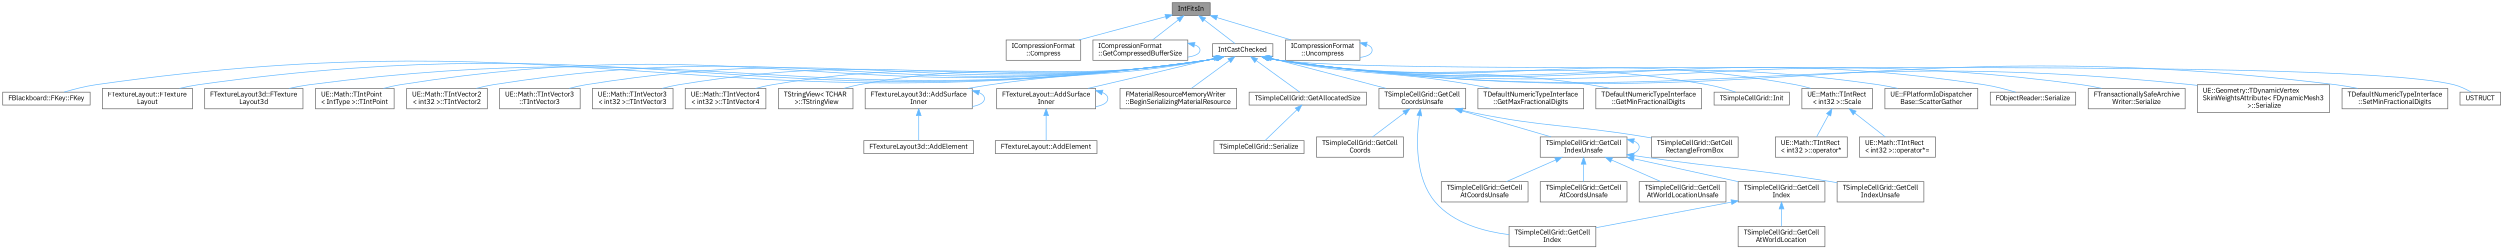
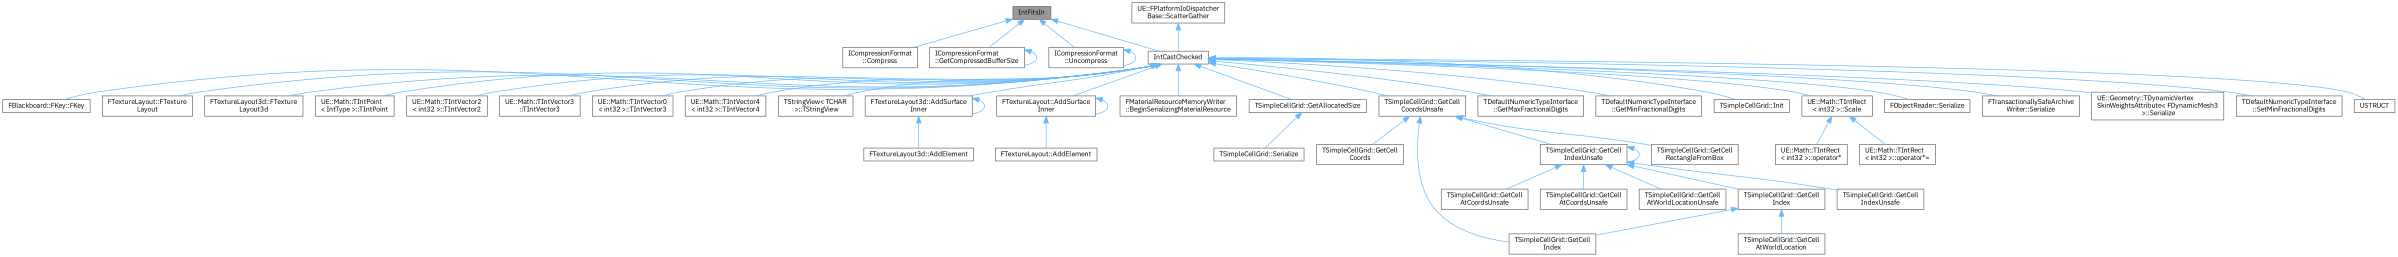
(1583, 73) -> (1178, 41)
(633, 99) -> (633, 106)
